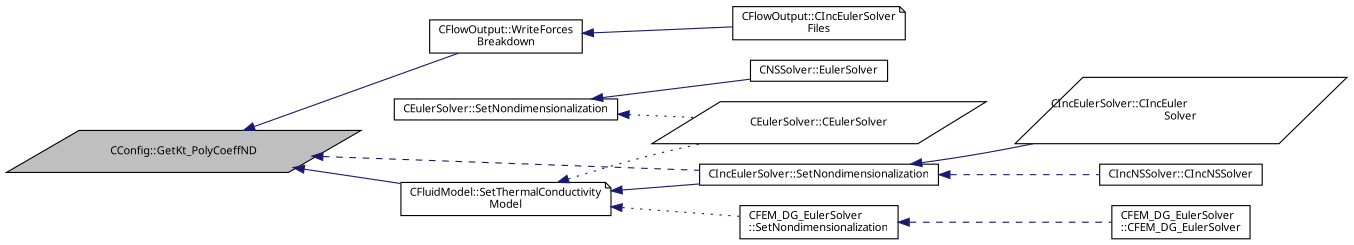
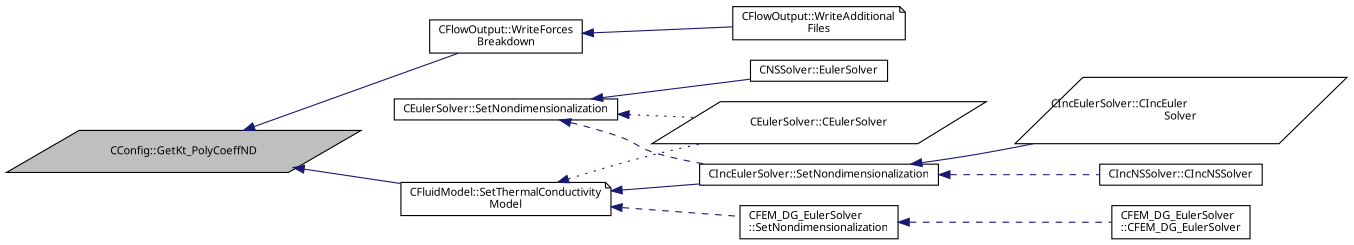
(819, 23) -> (819, 23)
(511, 163) -> (637, 145)
(681, 212) -> (681, 212)
